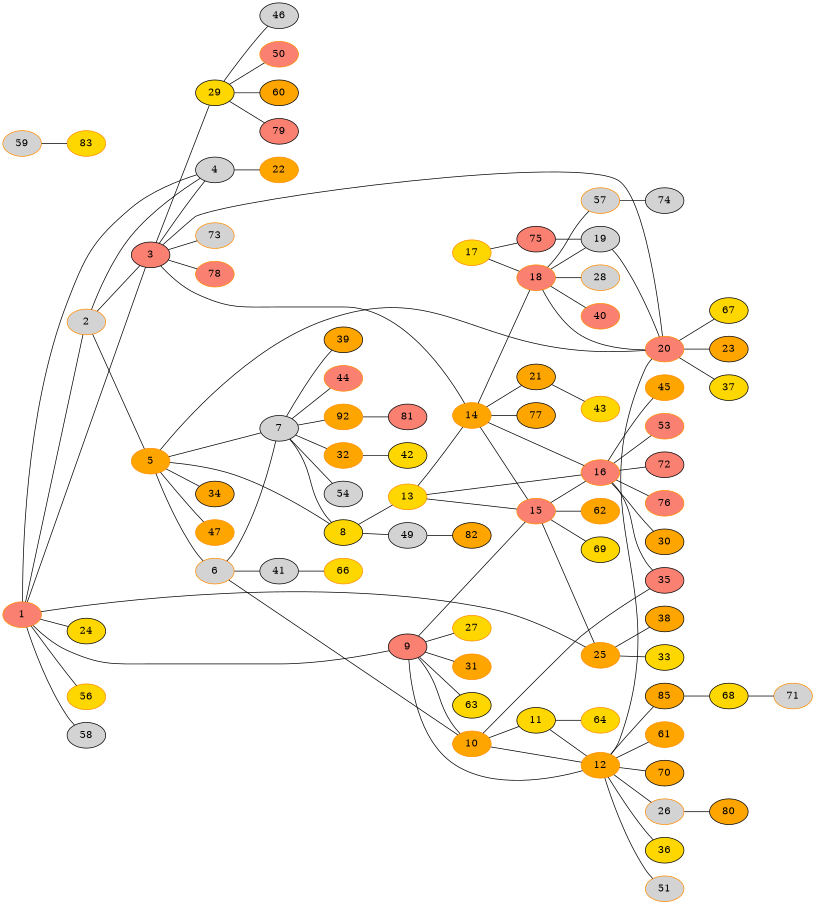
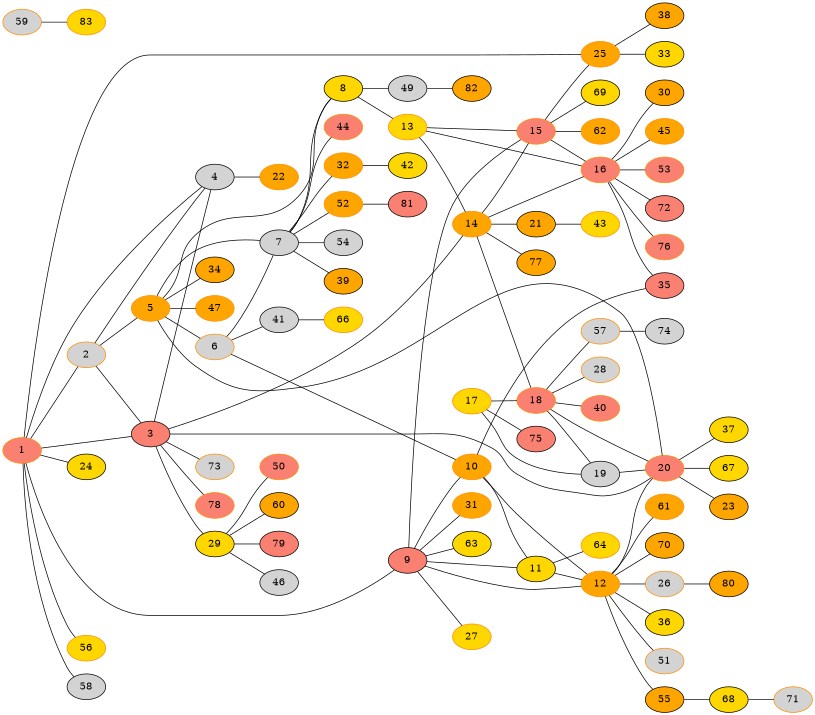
(563, 239) -> (520, 460)
(343, 417) -> (343, 204)
none -> (472, 565)
(665, 696) -> (665, 700)
